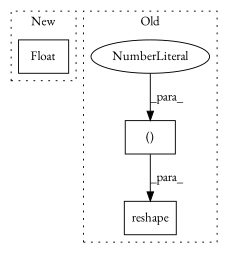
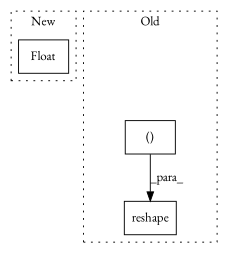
(150, 57) -> none
